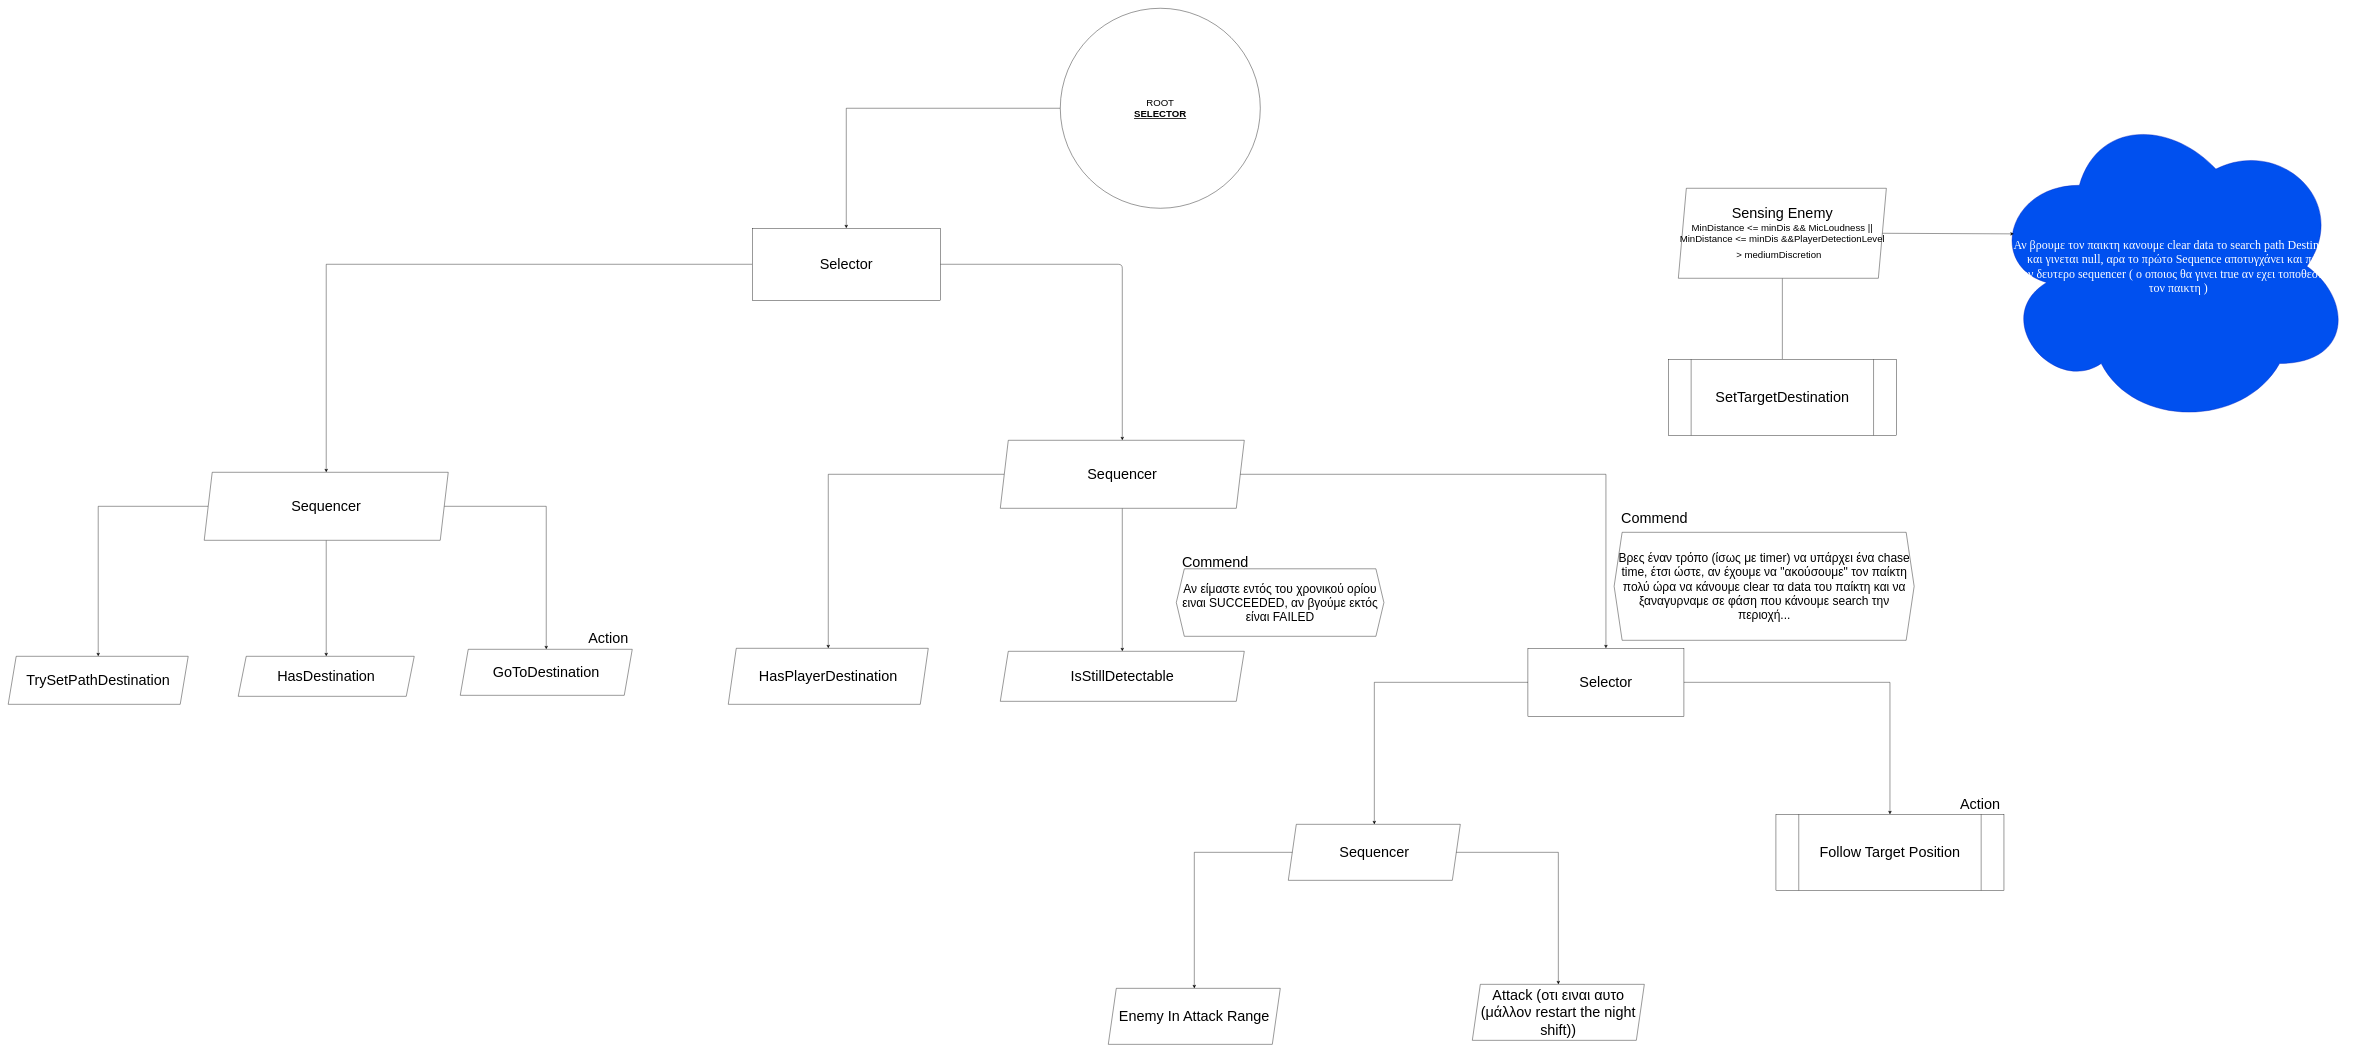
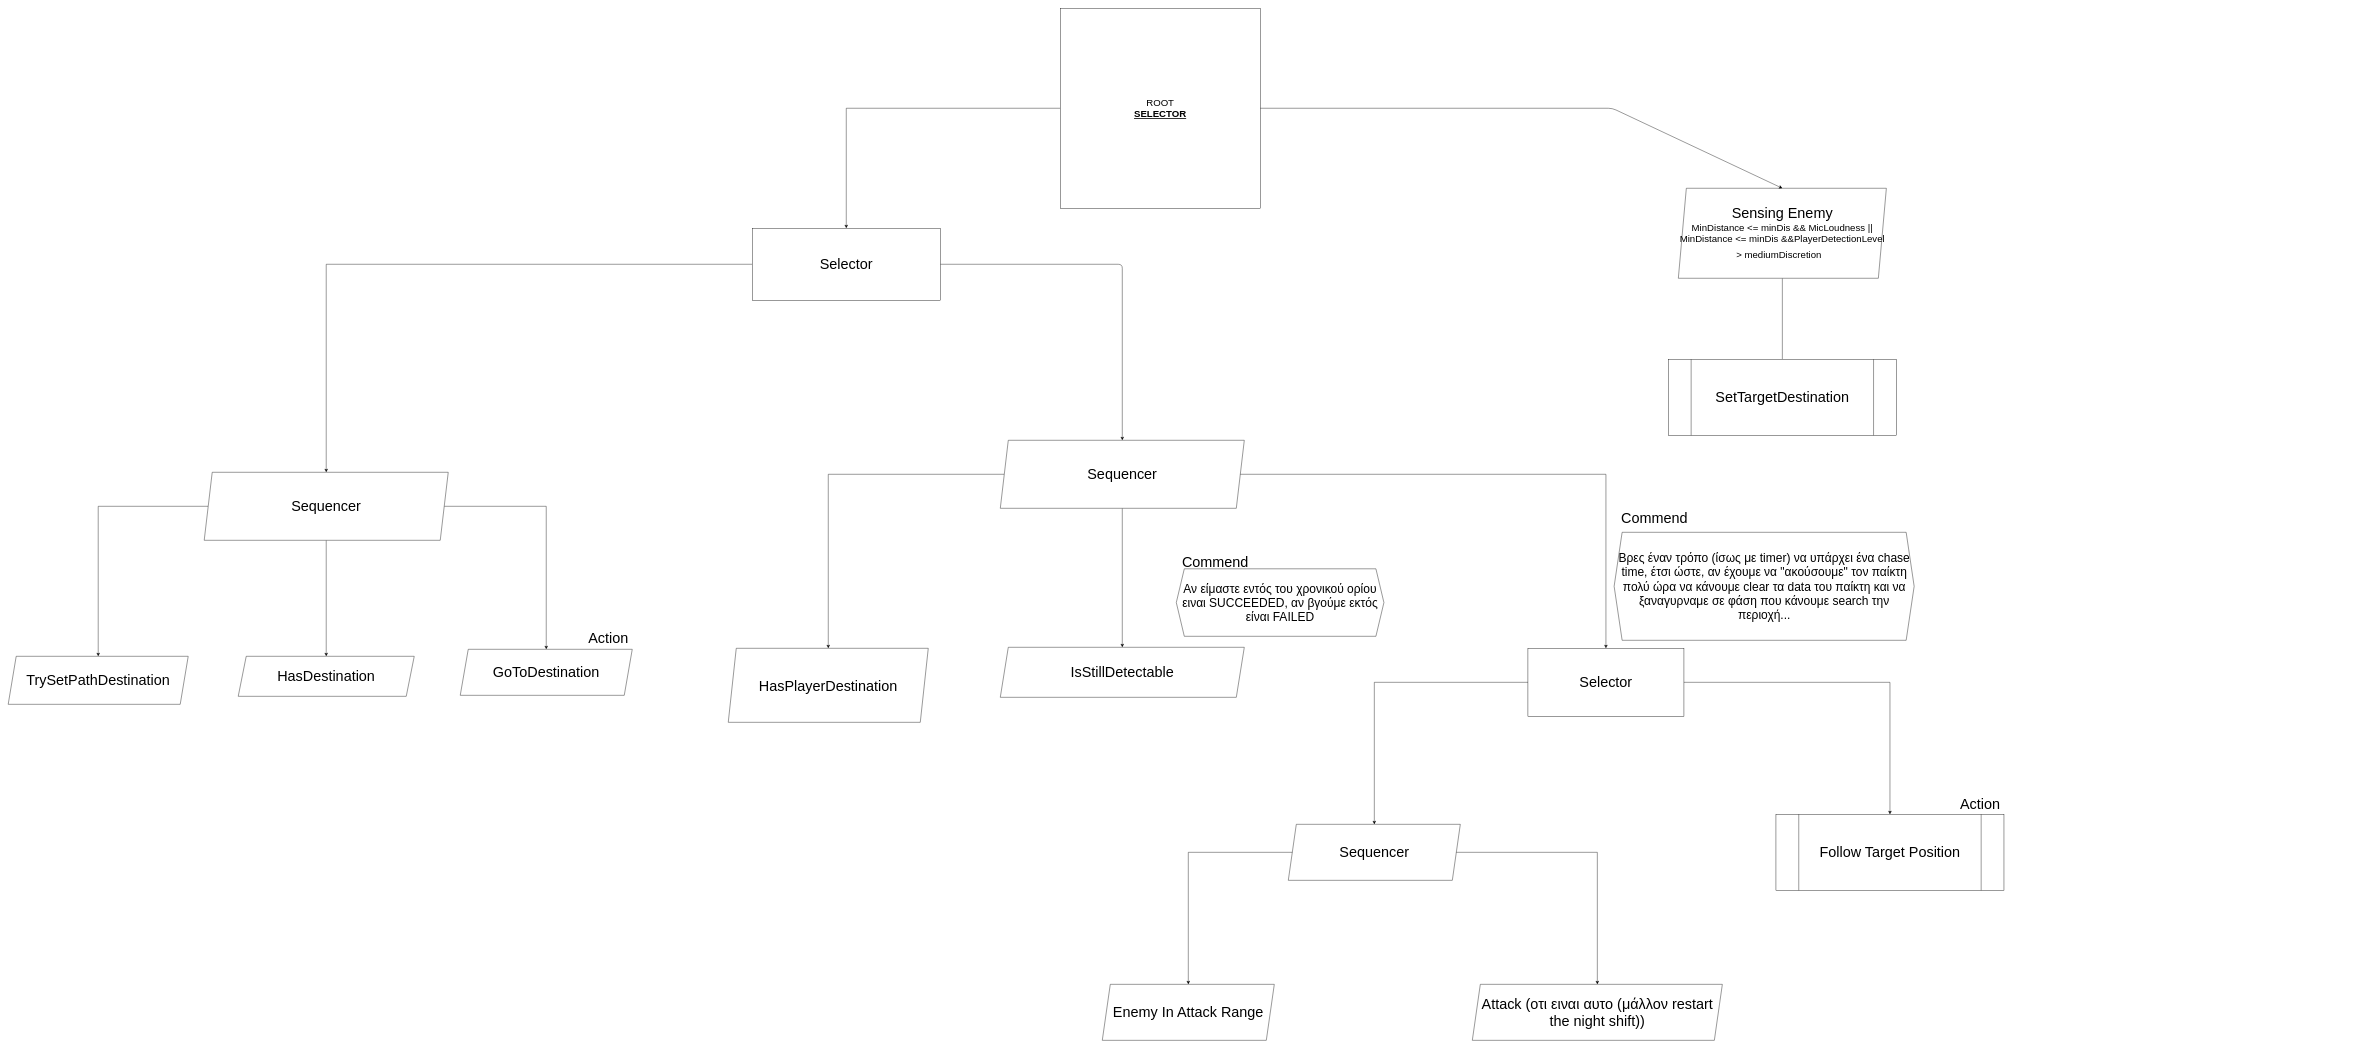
(1160, 108) -> (1160, 108)
none -> (1778, 186)
(2010, 234) -> none
(2170, 266) -> none
(828, 676) -> (828, 685)
(1122, 676) -> (1122, 672)
(1558, 1012) -> (1597, 1012)
(1194, 1016) -> (1188, 1012)
